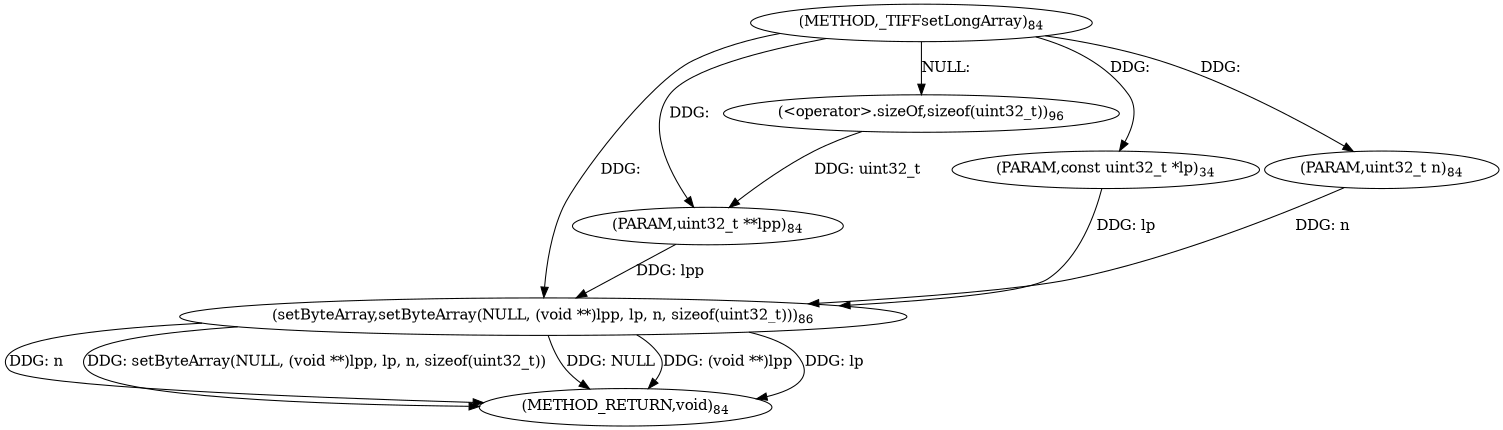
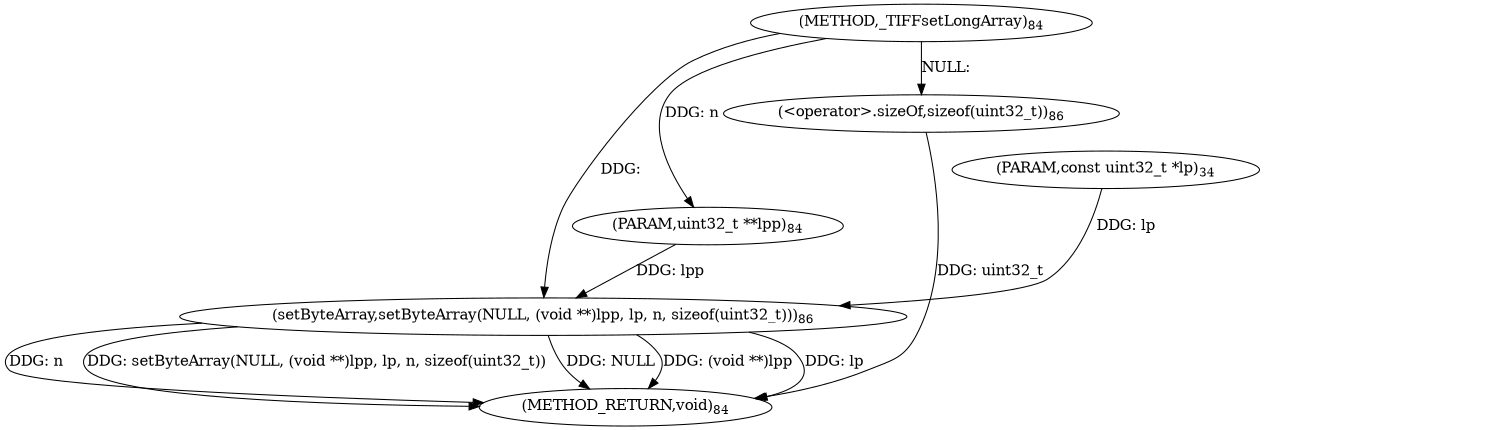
(1107, 72) -> none
(1057, 112) -> (1057, 112)
(692, 114) -> (692, 114)
(797, 161) -> (924, 317)
(1382, 170) -> none
